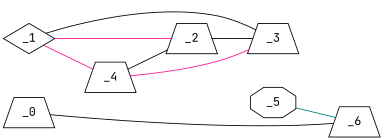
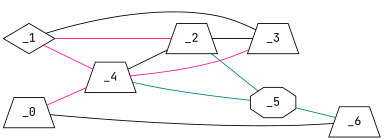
none -> (235, 72)
none -> (191, 93)
none -> (67, 96)
